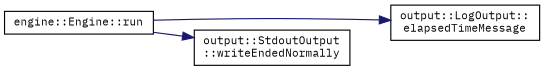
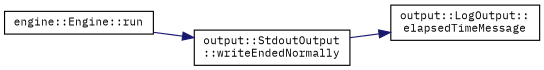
(266, 19) -> (365, 36)
